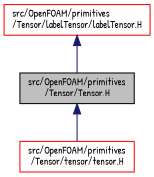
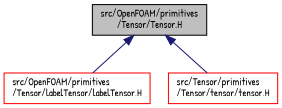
(77, 59) -> (110, 58)
(77, 157) -> (223, 88)
